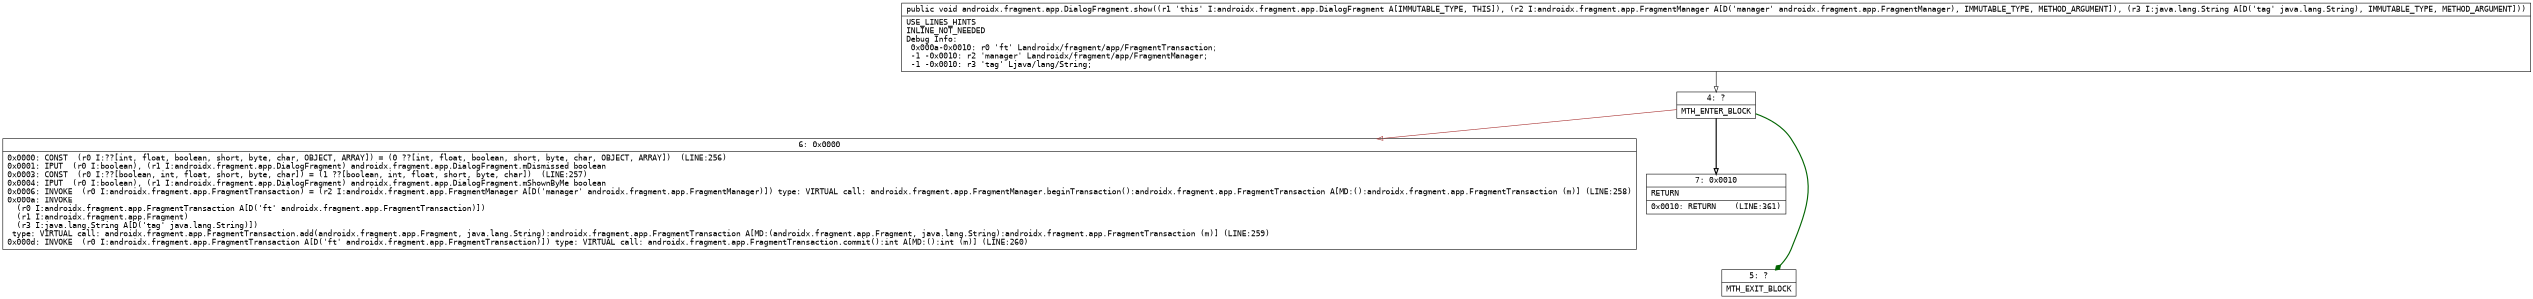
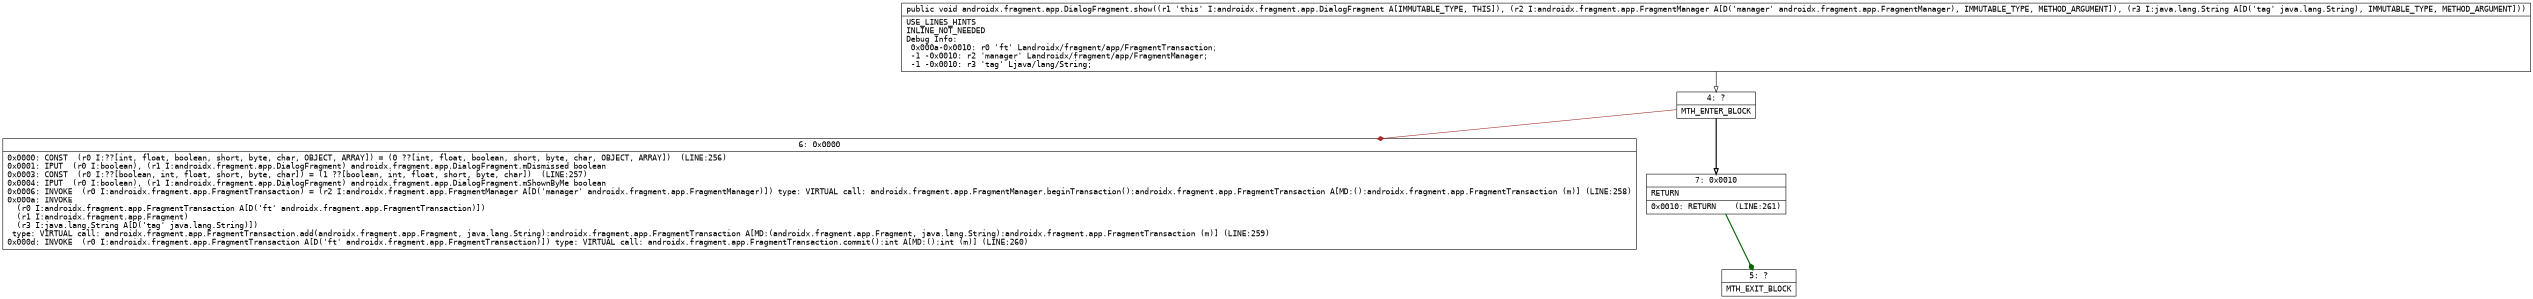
(1530, 124) -> (1530, 124)
(1808, 181) -> (1738, 239)
(1716, 207) -> (1716, 207)
